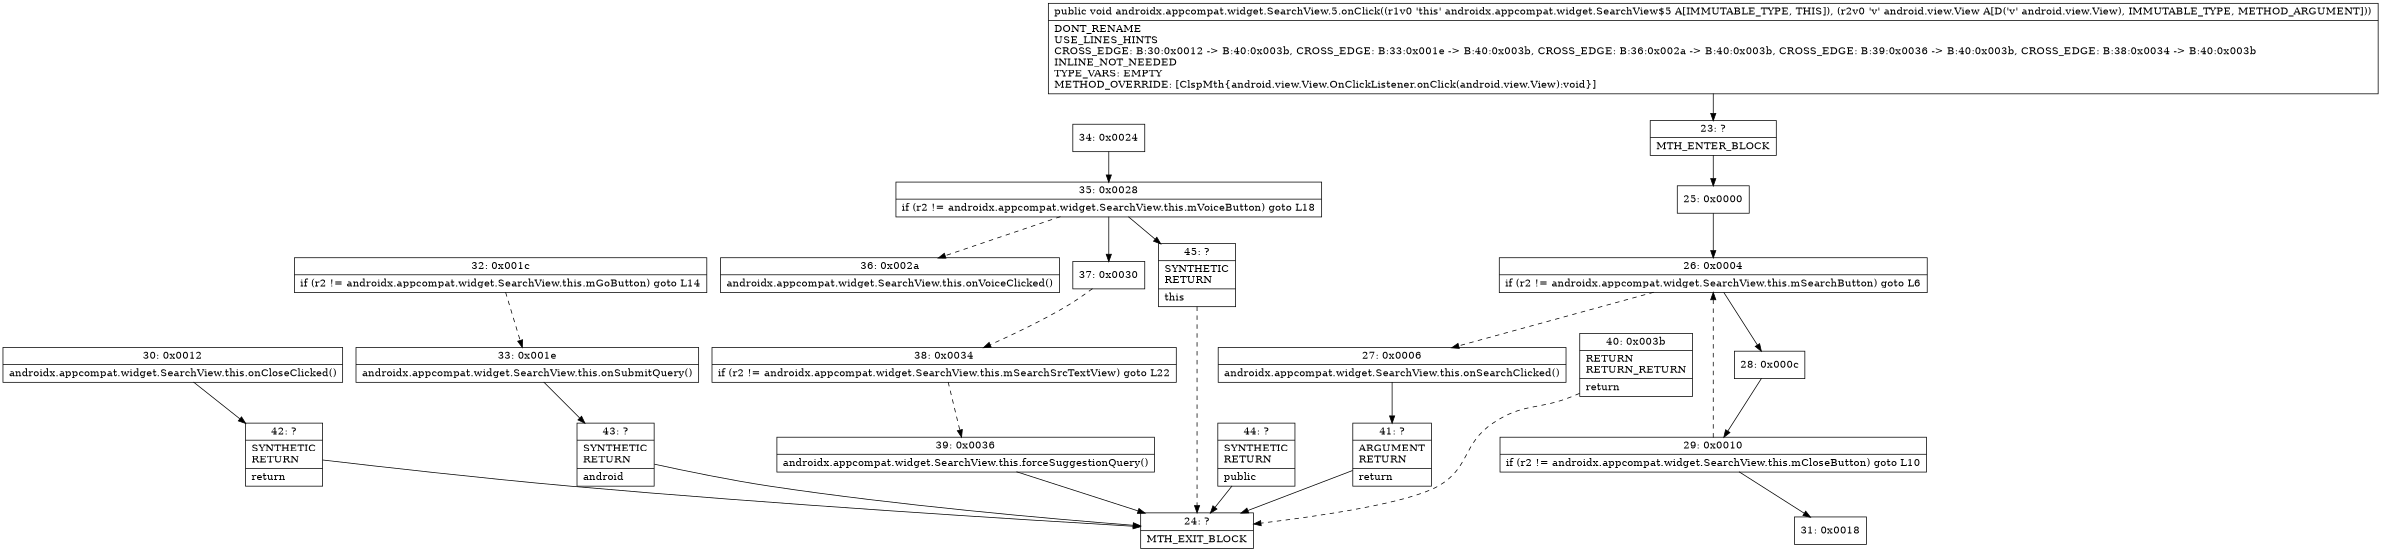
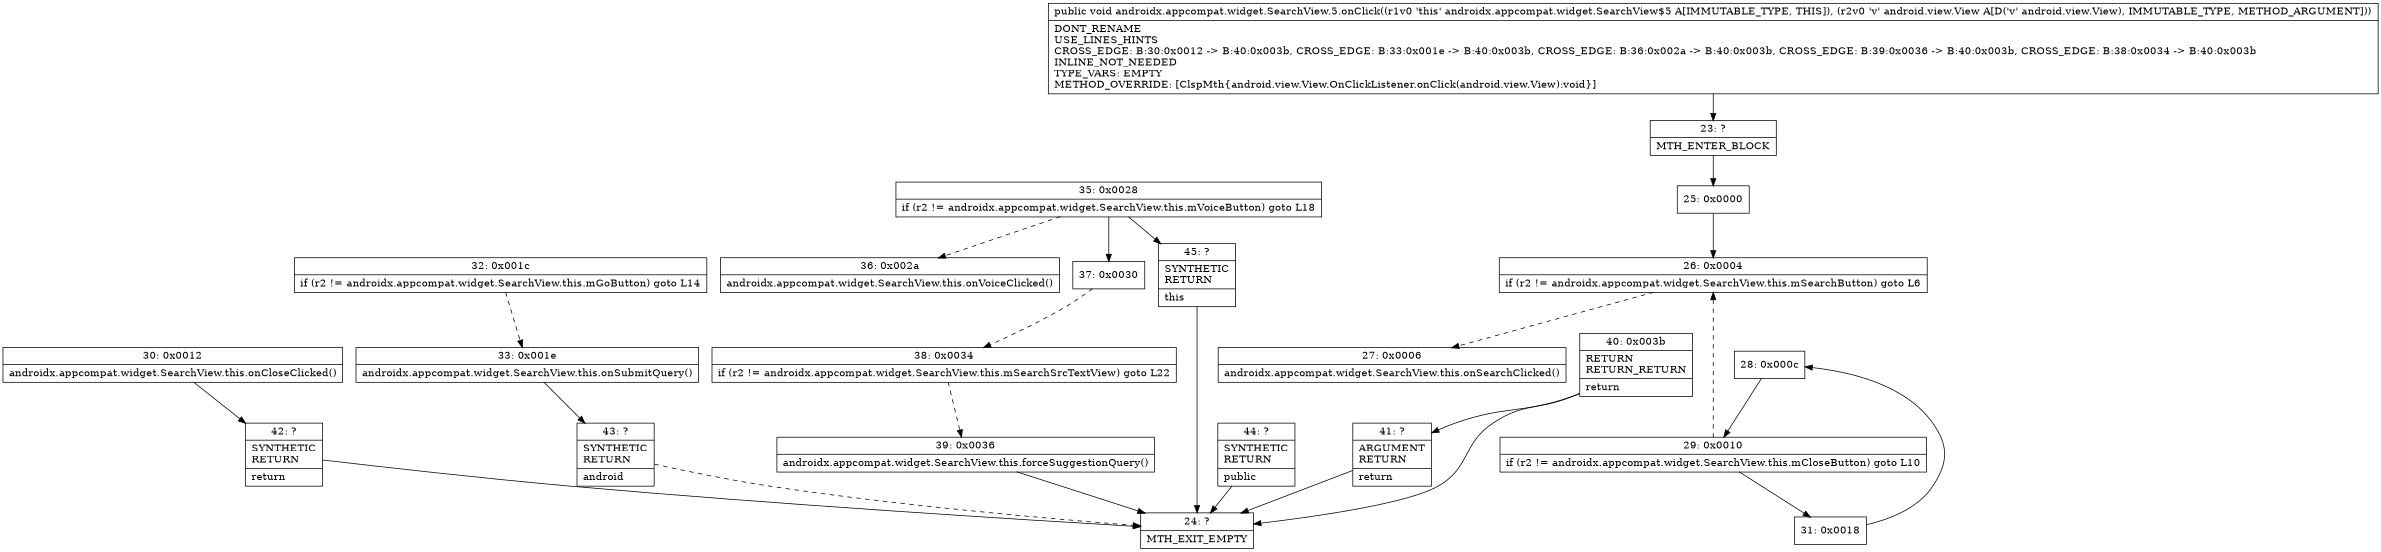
(1109, 138) -> none
(1741, 319) -> (1936, 428)
(1392, 399) -> (1505, 411)
(1197, 406) -> (1197, 406)
(1436, 487) -> (1436, 487)
(893, 502) -> (893, 502)
(1197, 539) -> (1197, 539)
